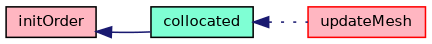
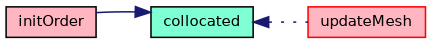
(131, 32) -> (116, 12)
